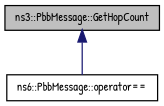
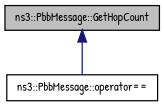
(82, 88) -> (82, 88)
